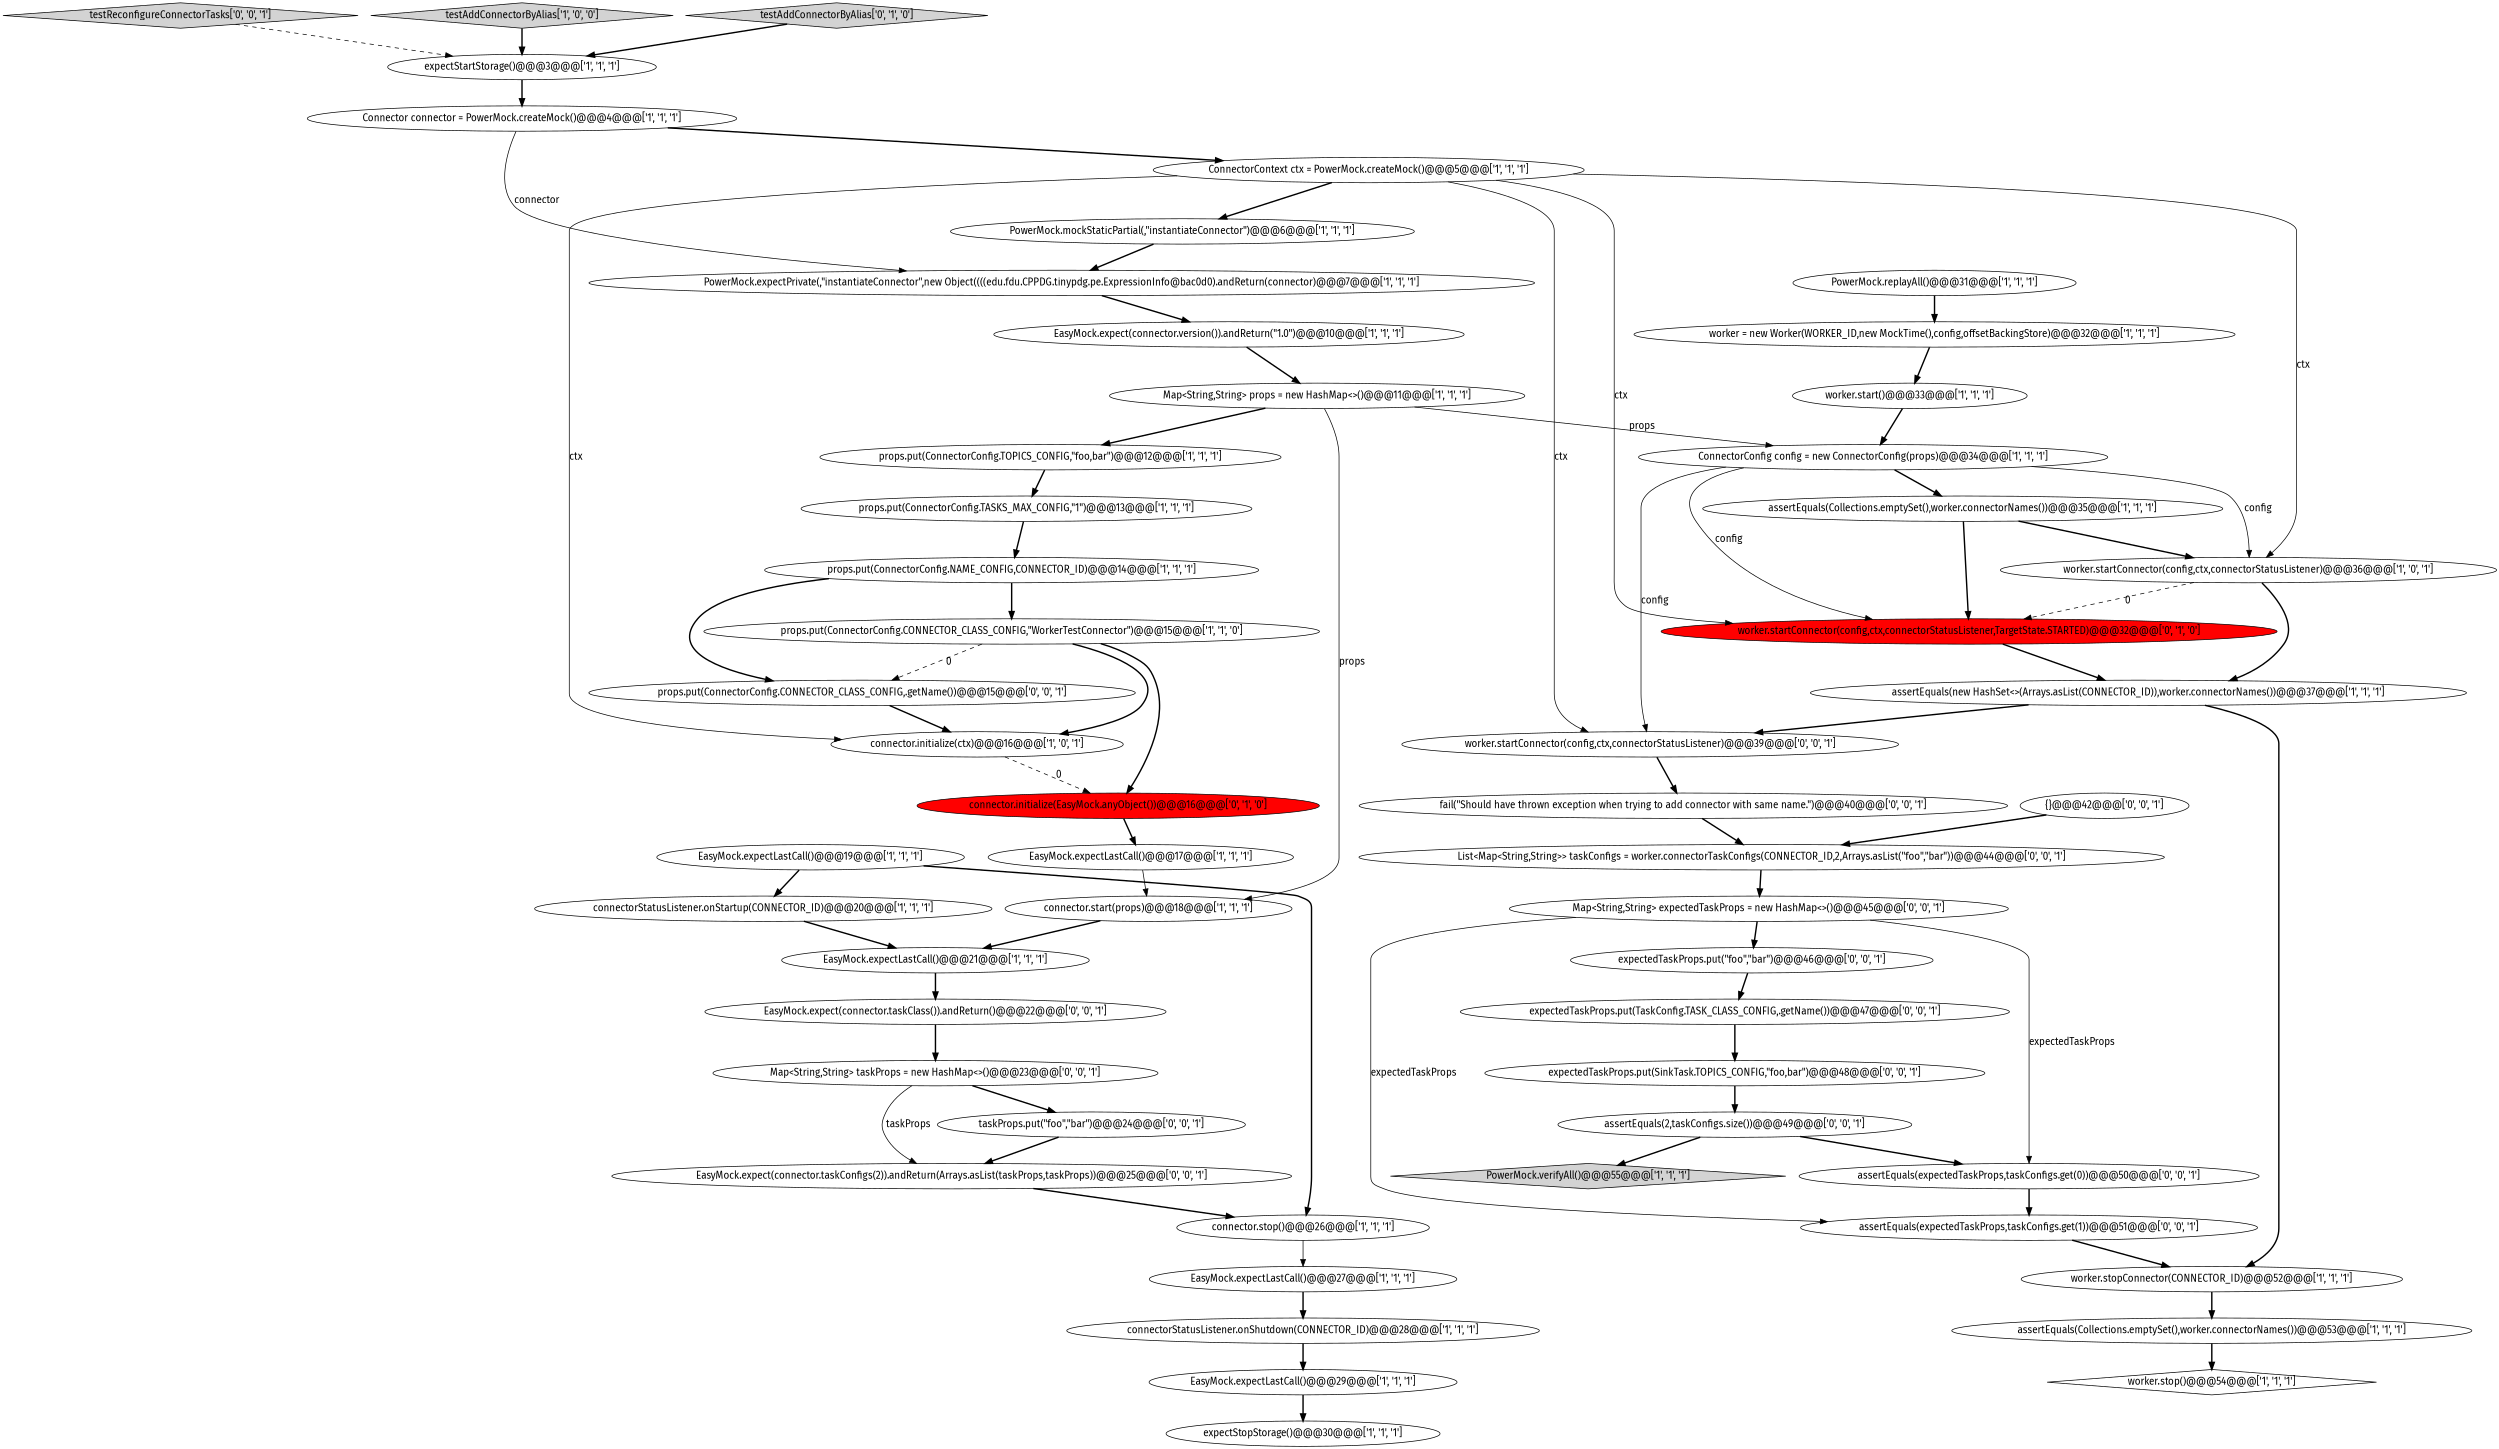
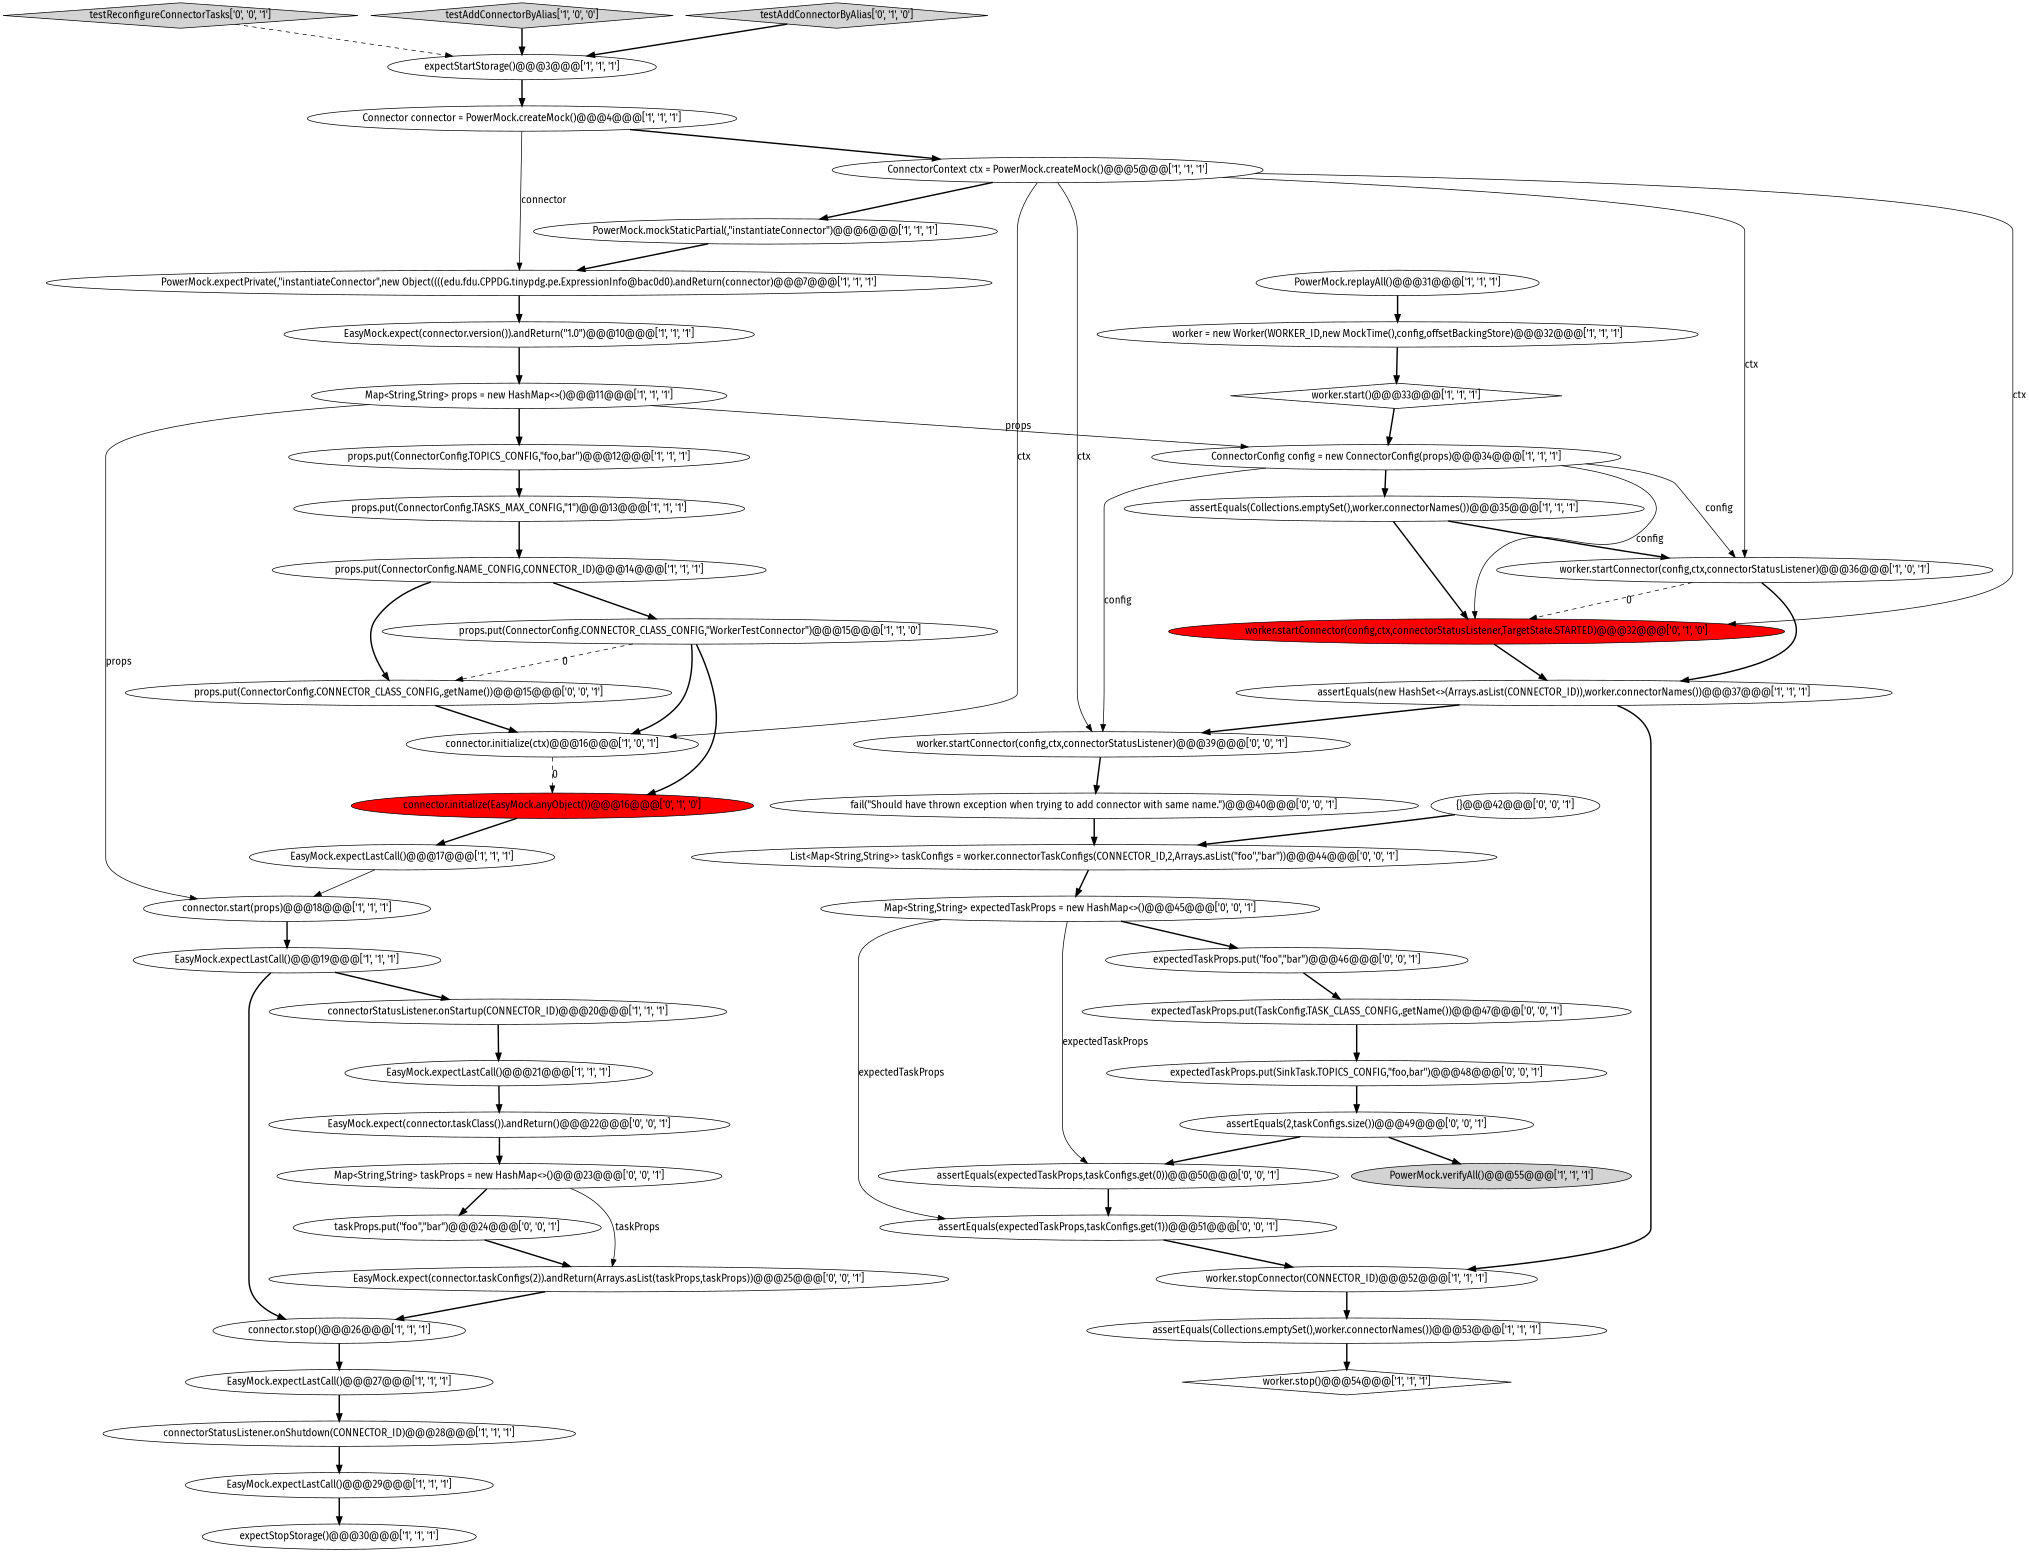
(1910, 396) -> (1396, 396)
(1046, 934) -> (287, 931)
(1588, 1176) -> (1491, 1176)
(1303, 1250) -> (339, 1353)
